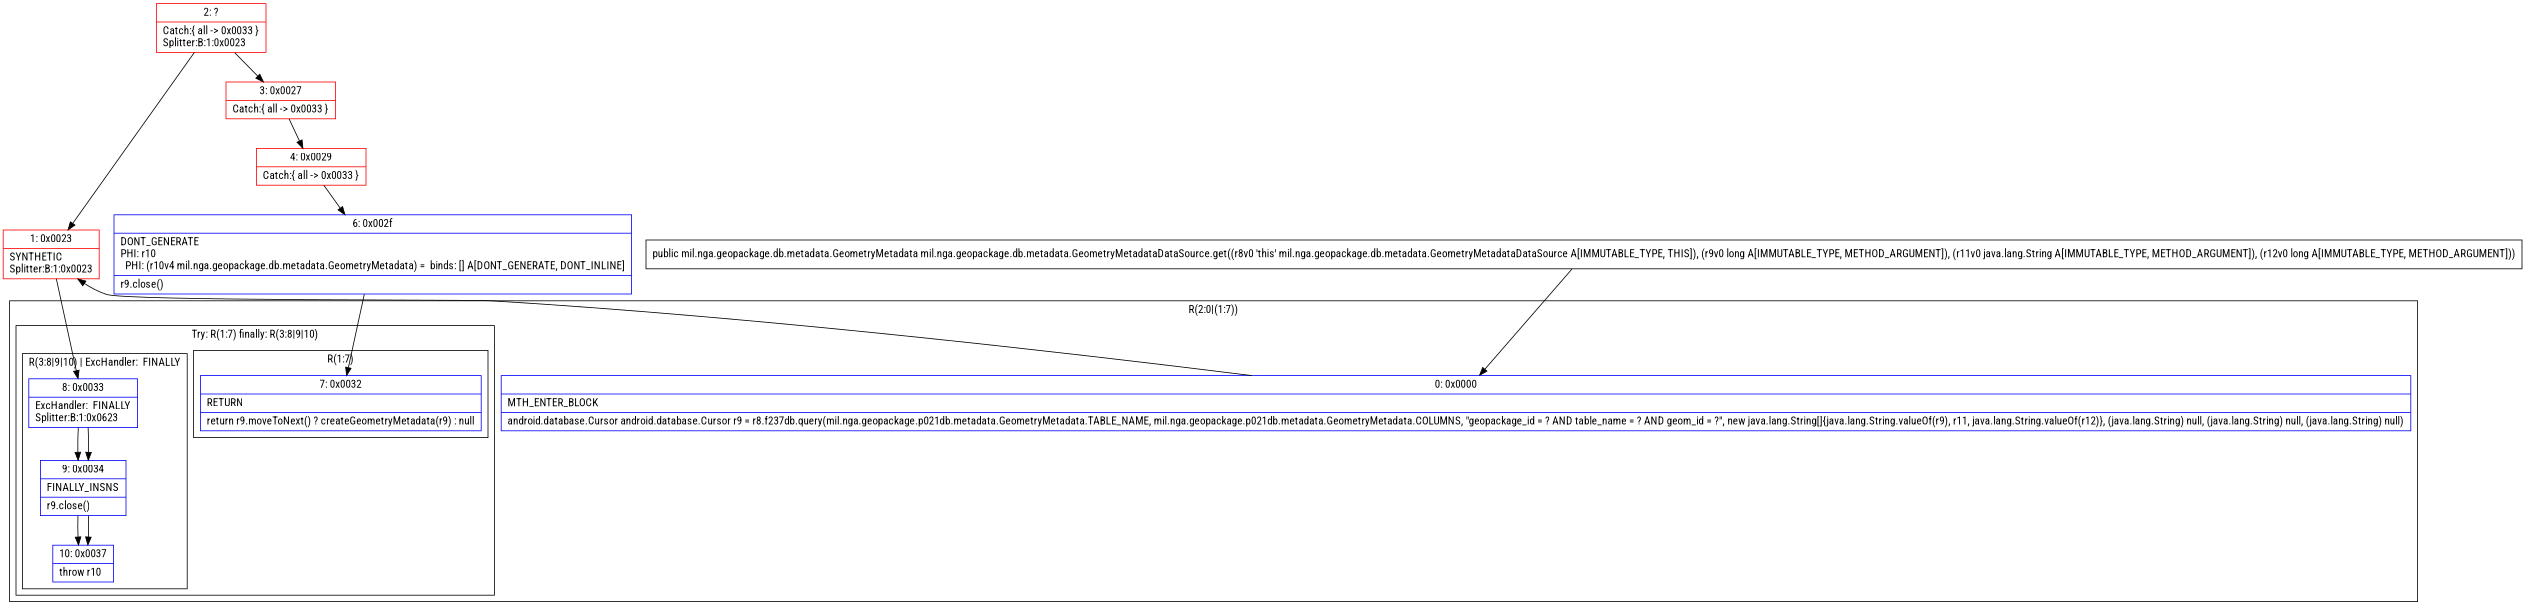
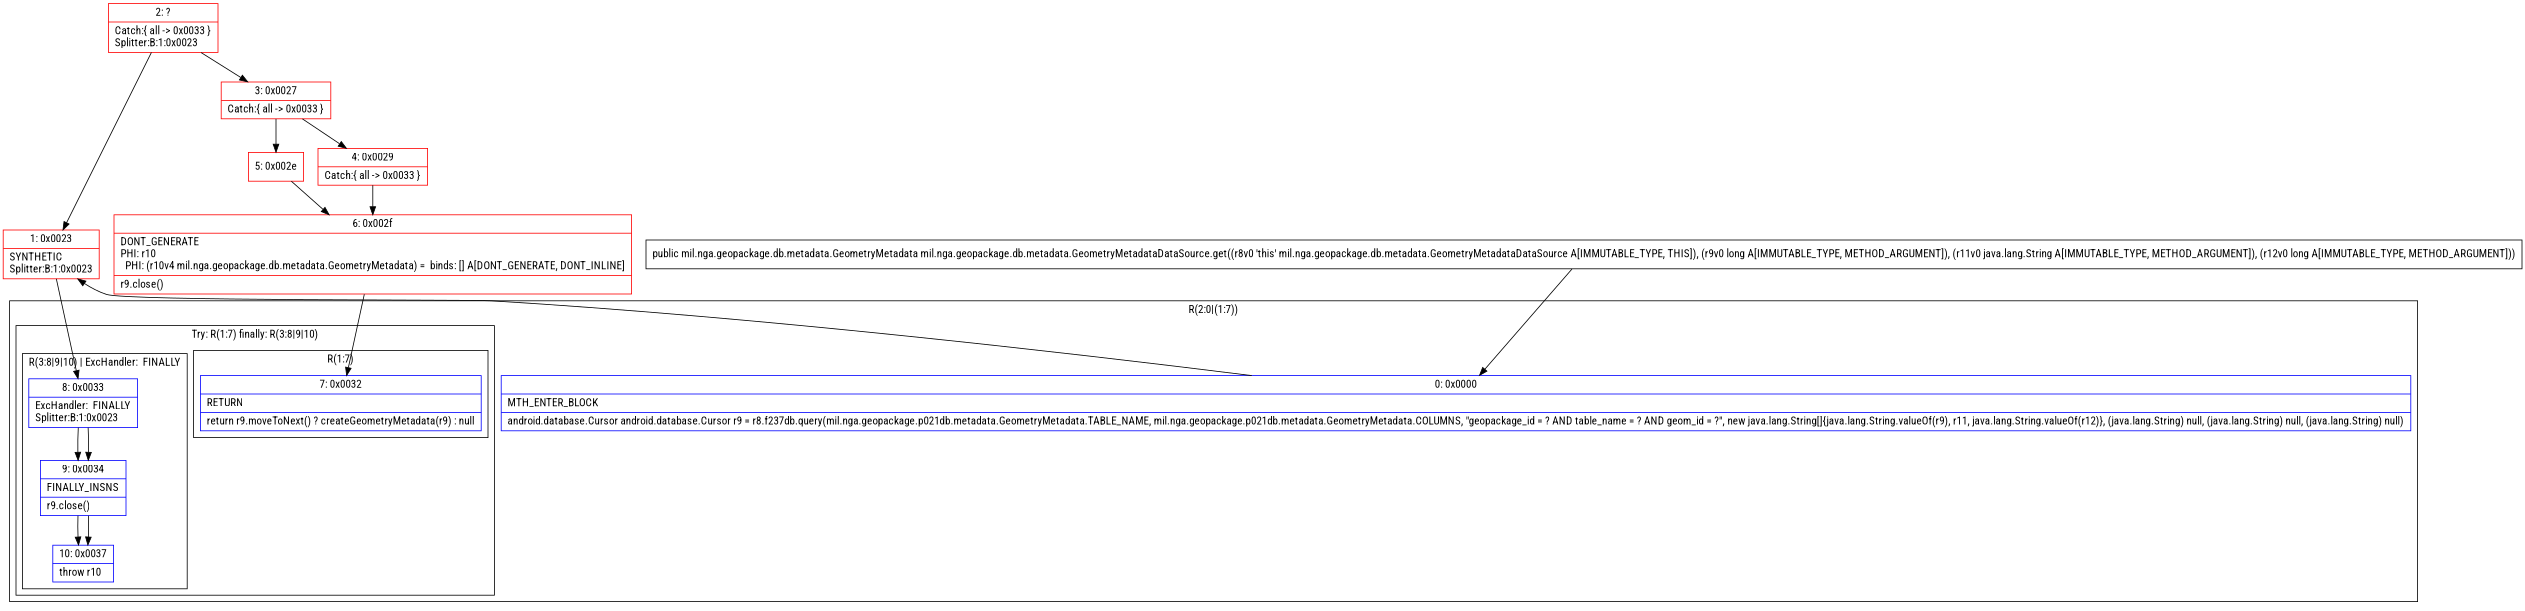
none -> (276, 167)
(373, 254) -> (373, 254)
(77, 418) -> (77, 418)
